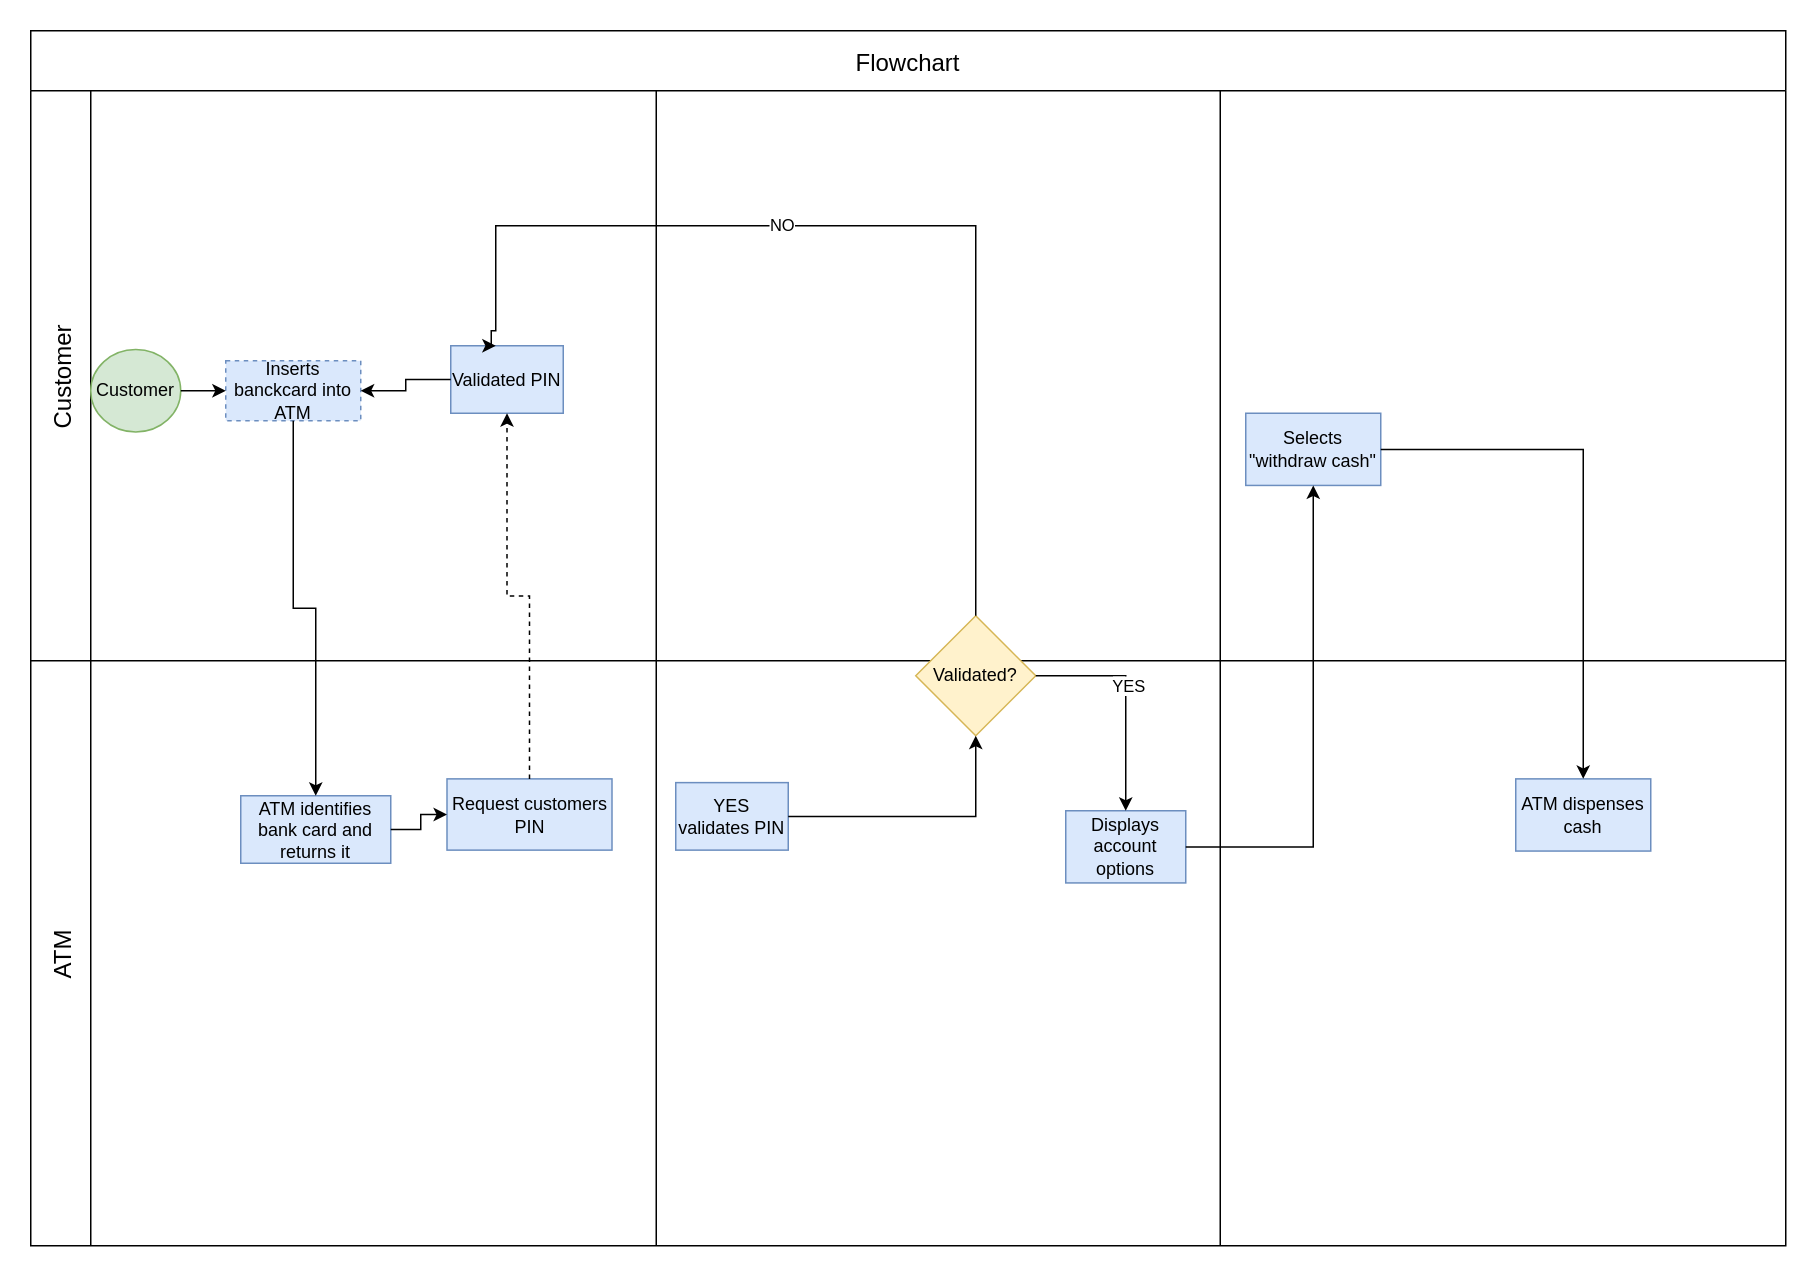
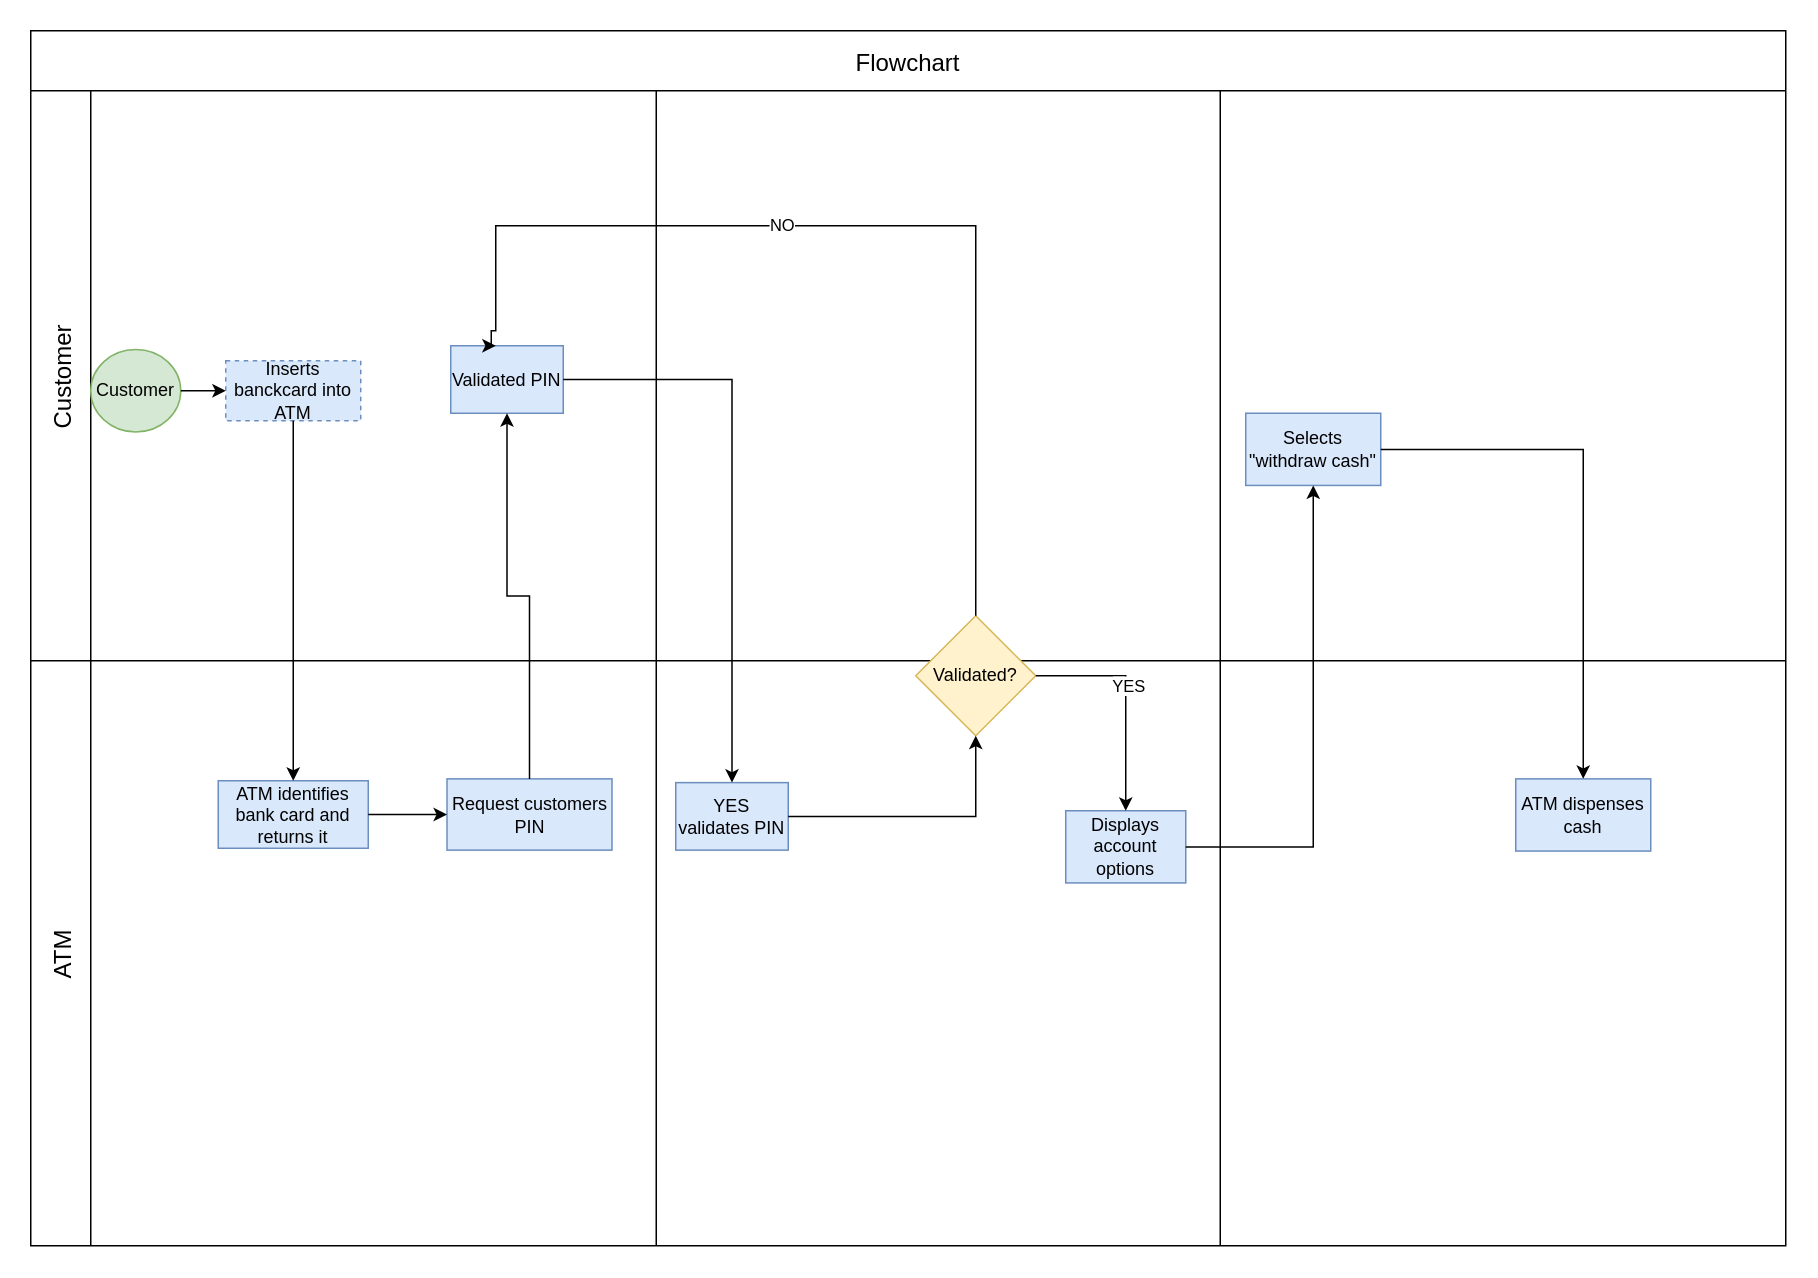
(406, 380) -> (732, 492)
(521, 596) -> (521, 596)
(316, 830) -> (293, 815)
